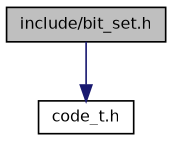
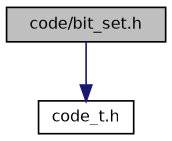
(86, 25) -> (86, 25)
